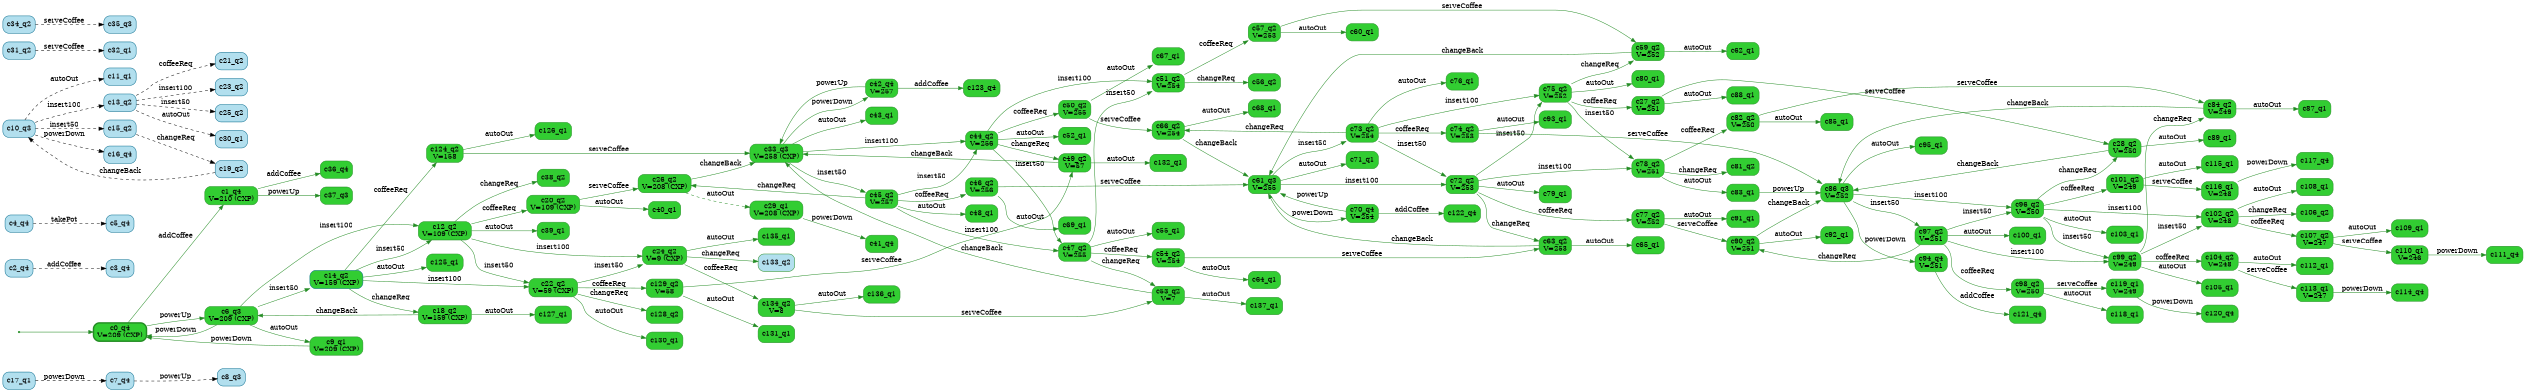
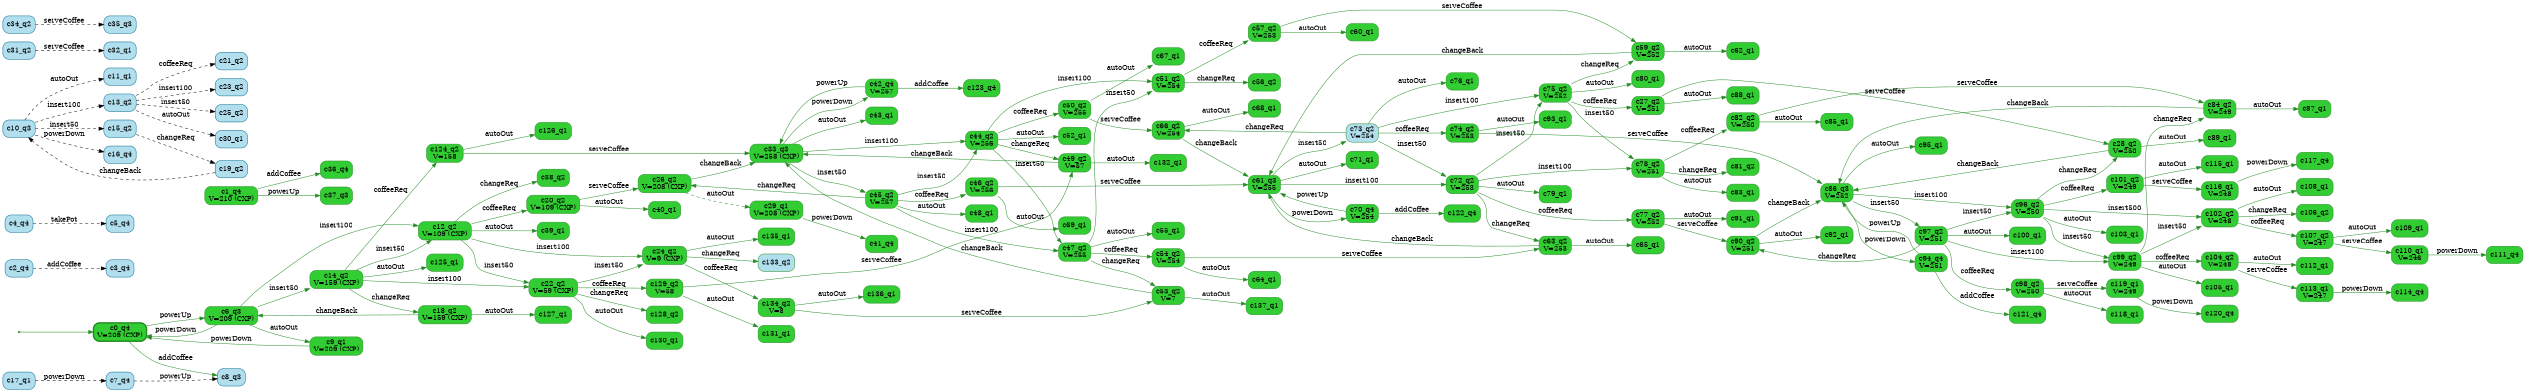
(1362, 133) -> (1362, 133)
(1788, 193) -> (1882, 231)
(2125, 208) -> (2125, 208)
(174, 266) -> (167, 366)
(336, 280) -> (336, 280)
